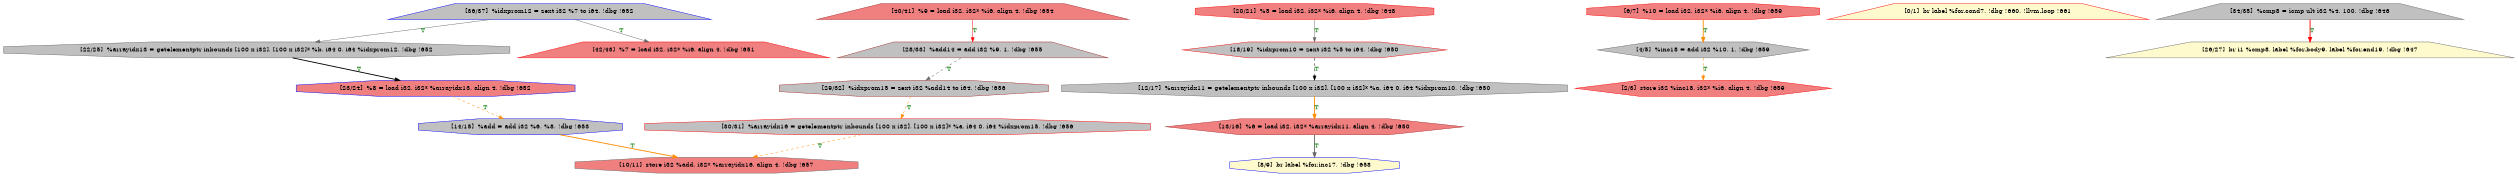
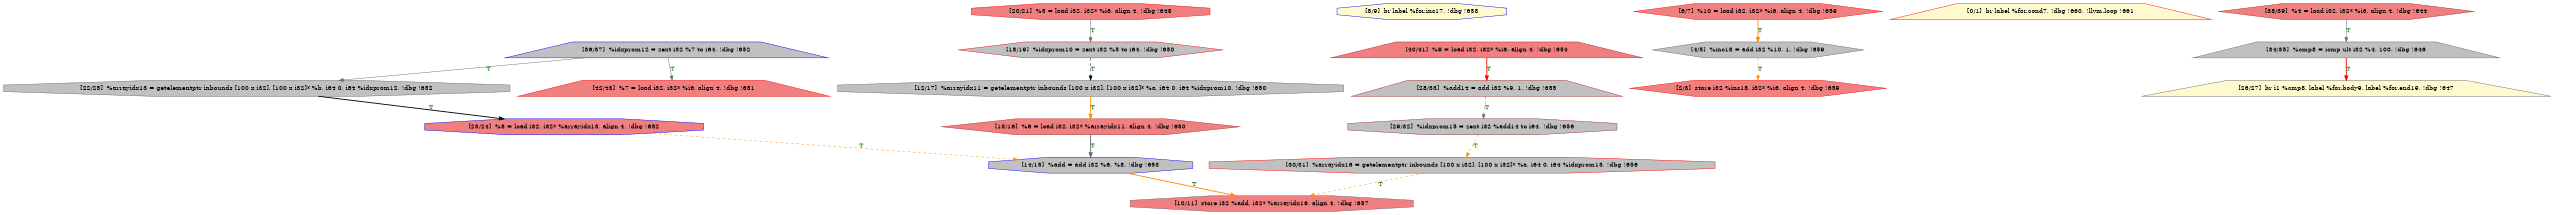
(1703, 11) -> (1758, 11)
none -> (2346, 11)
(973, 28) -> (1487, 67)
(1315, 144) -> (1091, 144)
